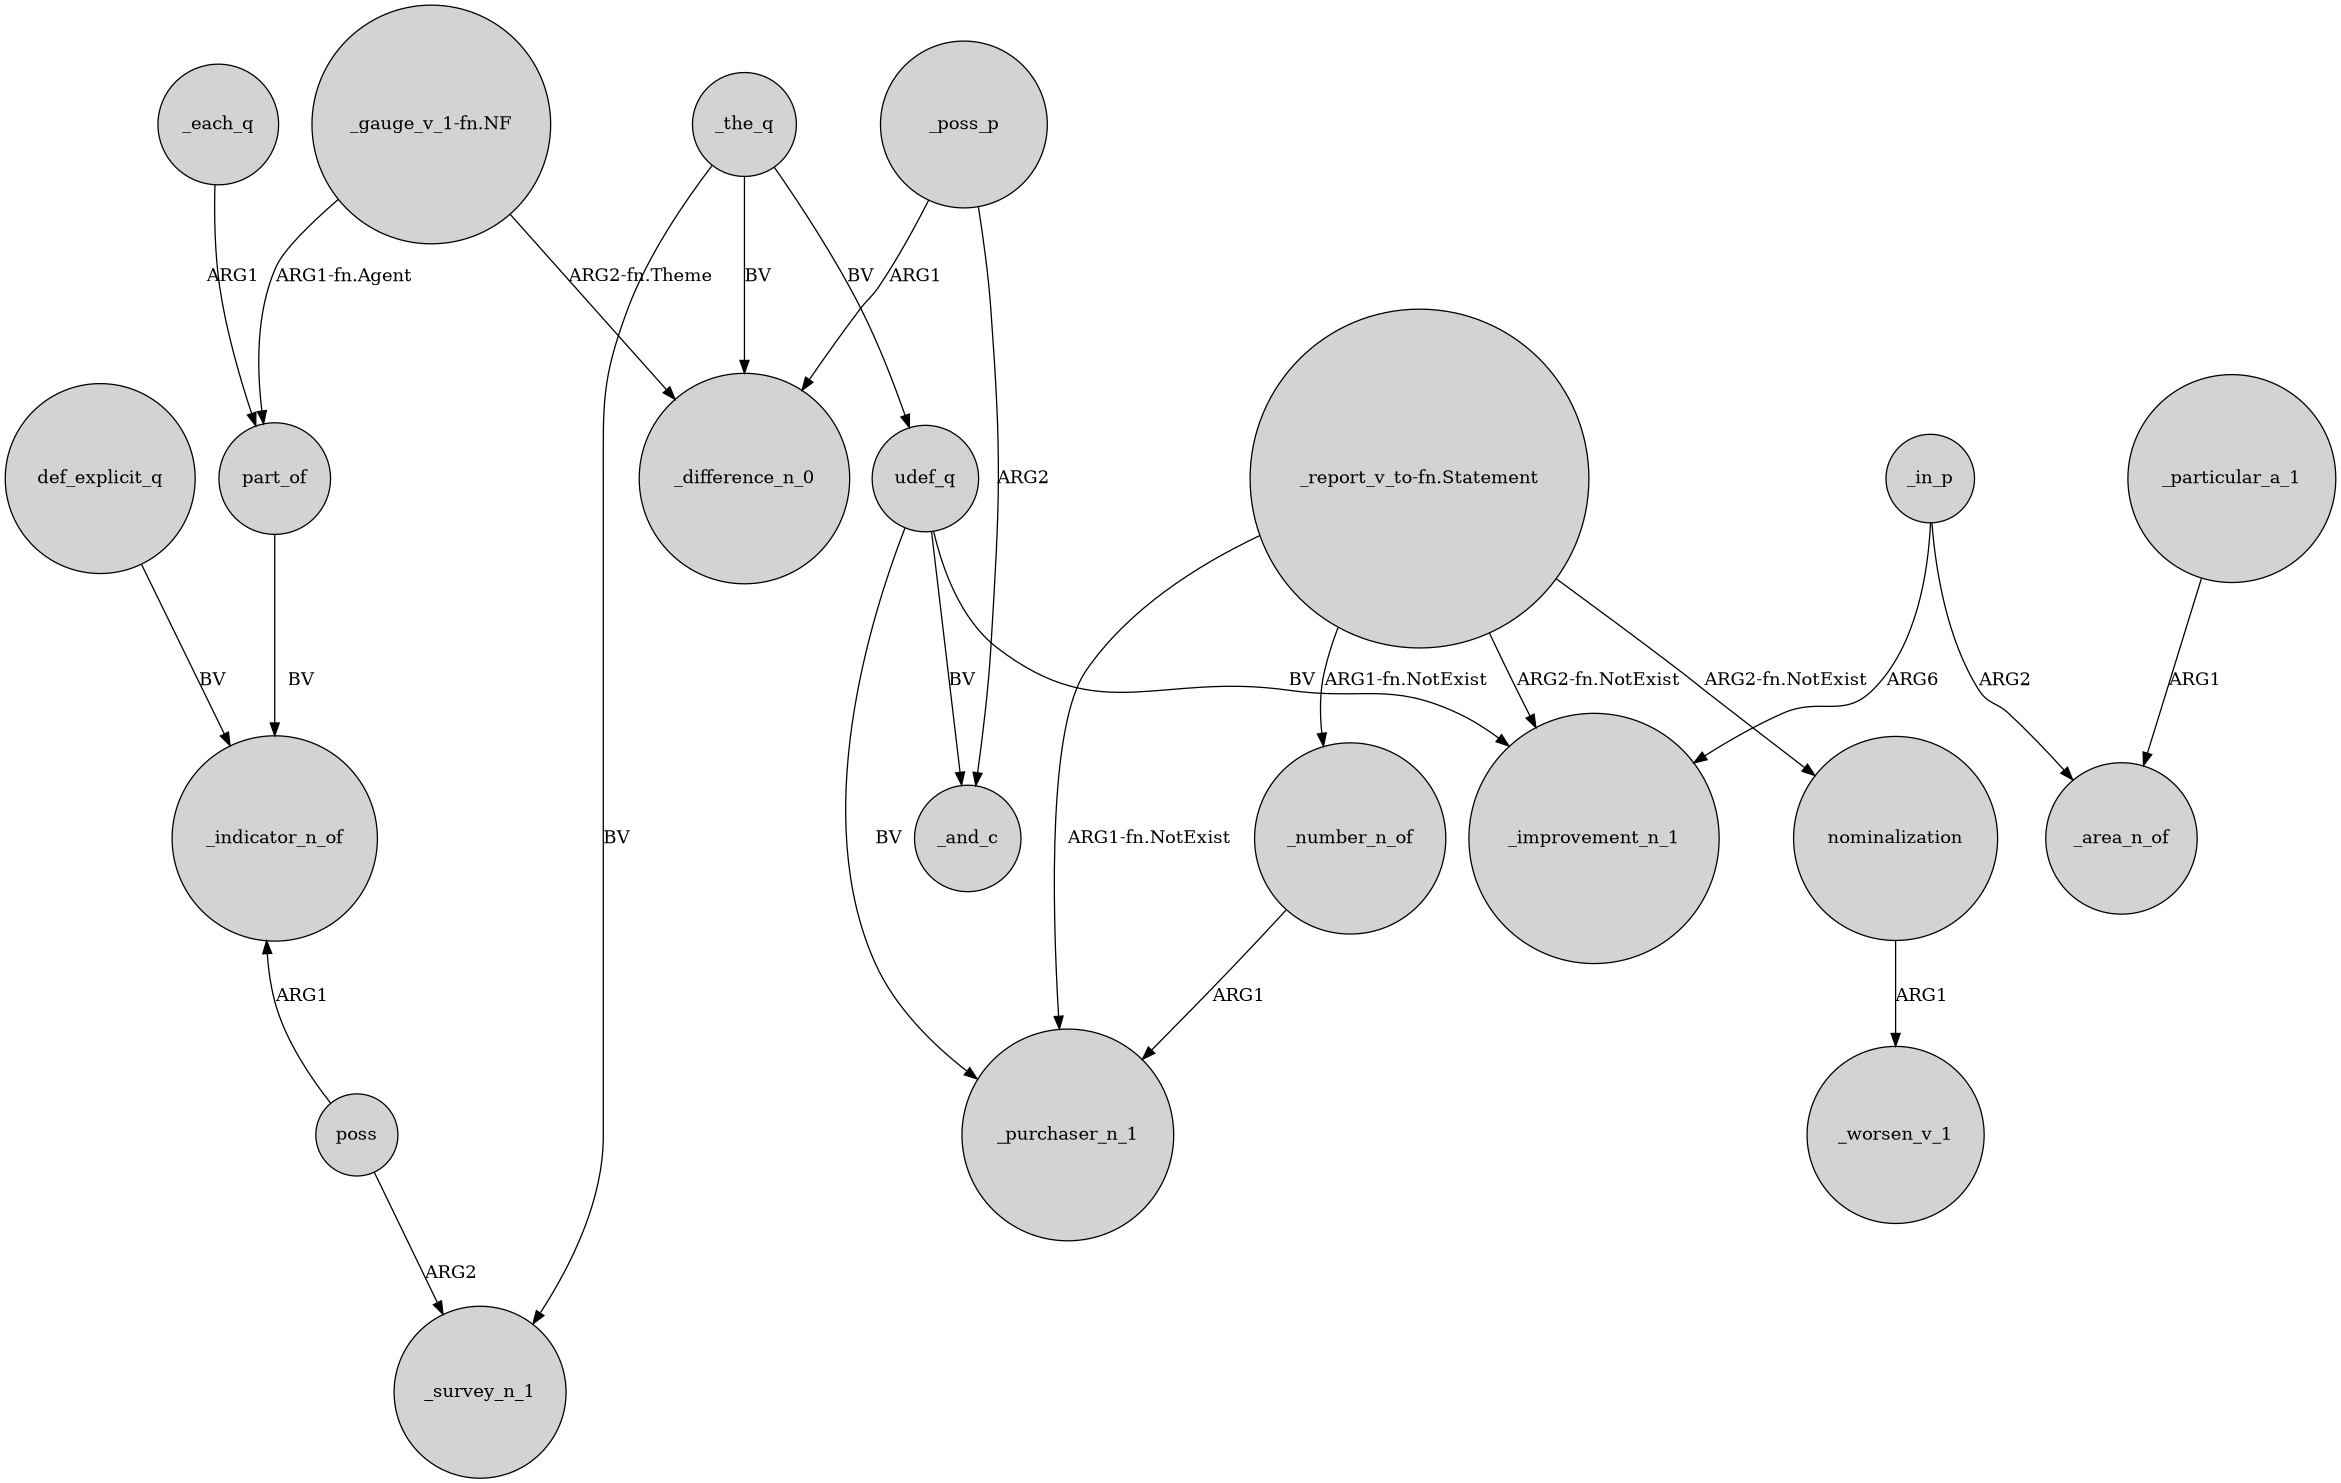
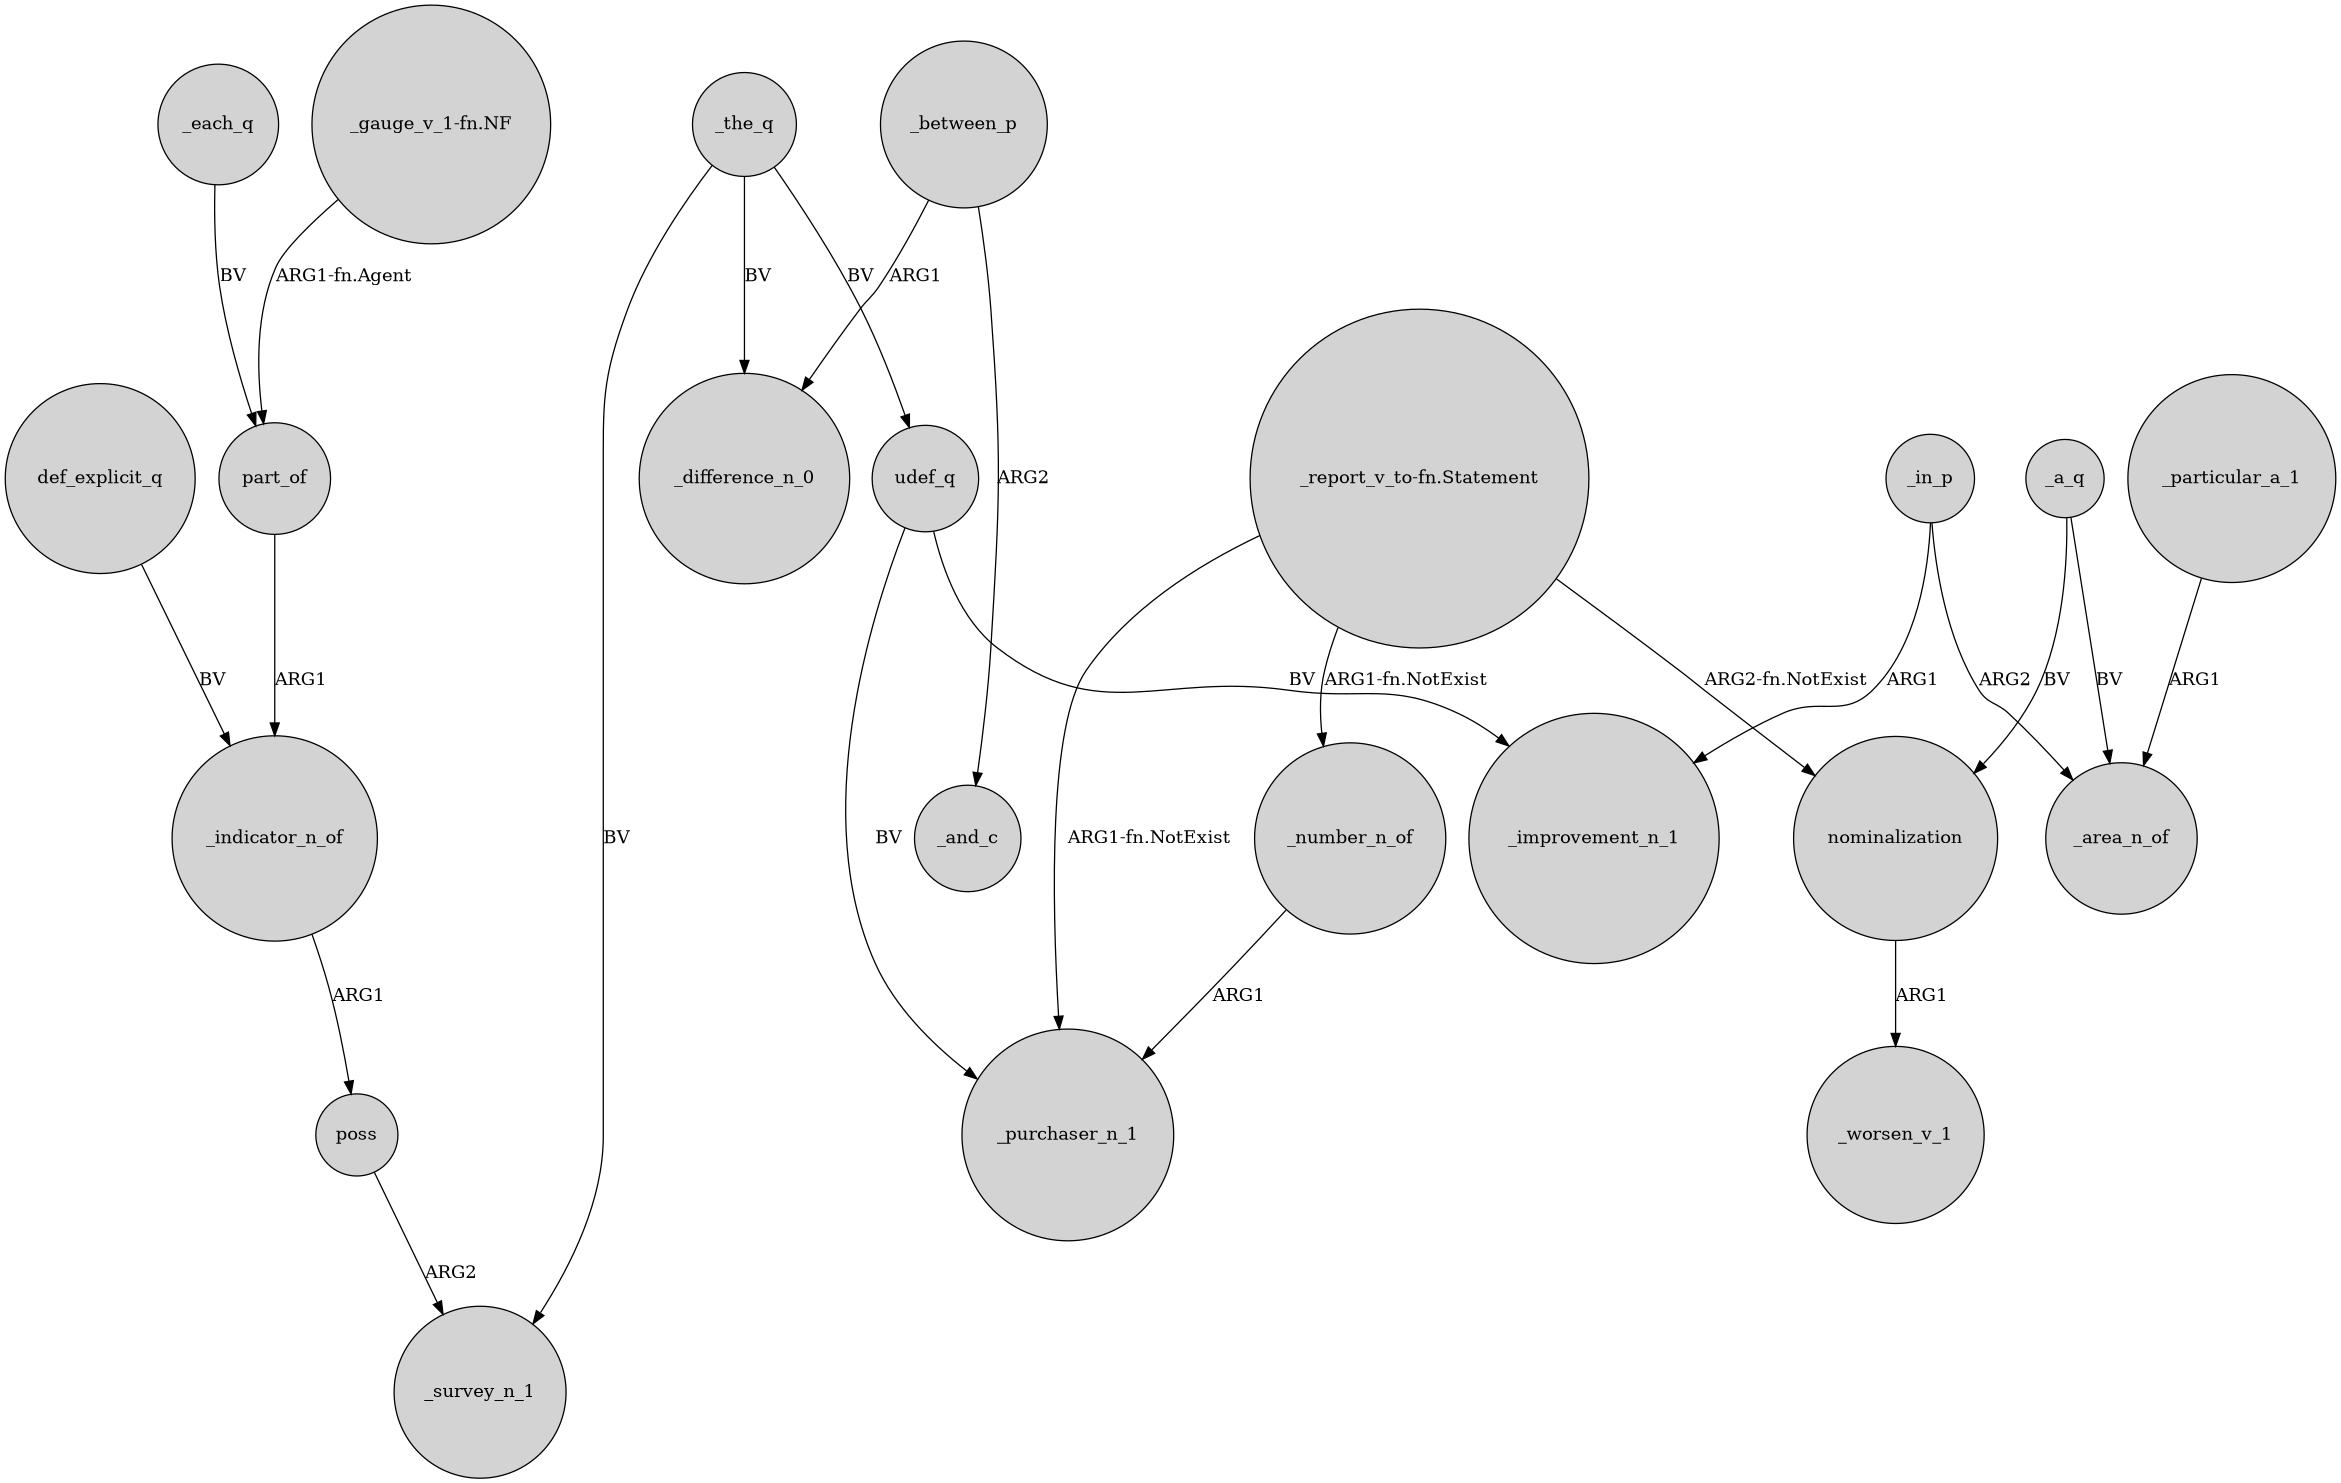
(964, 124) -> (964, 124)
(233, 277) -> (233, 277)
(588, 302) -> none
none -> (2065, 479)
(946, 652) -> none
(1509, 675) -> none
(301, 681) -> (301, 681)
(1913, 681) -> (1913, 681)
(287, 1033) -> (334, 1007)
